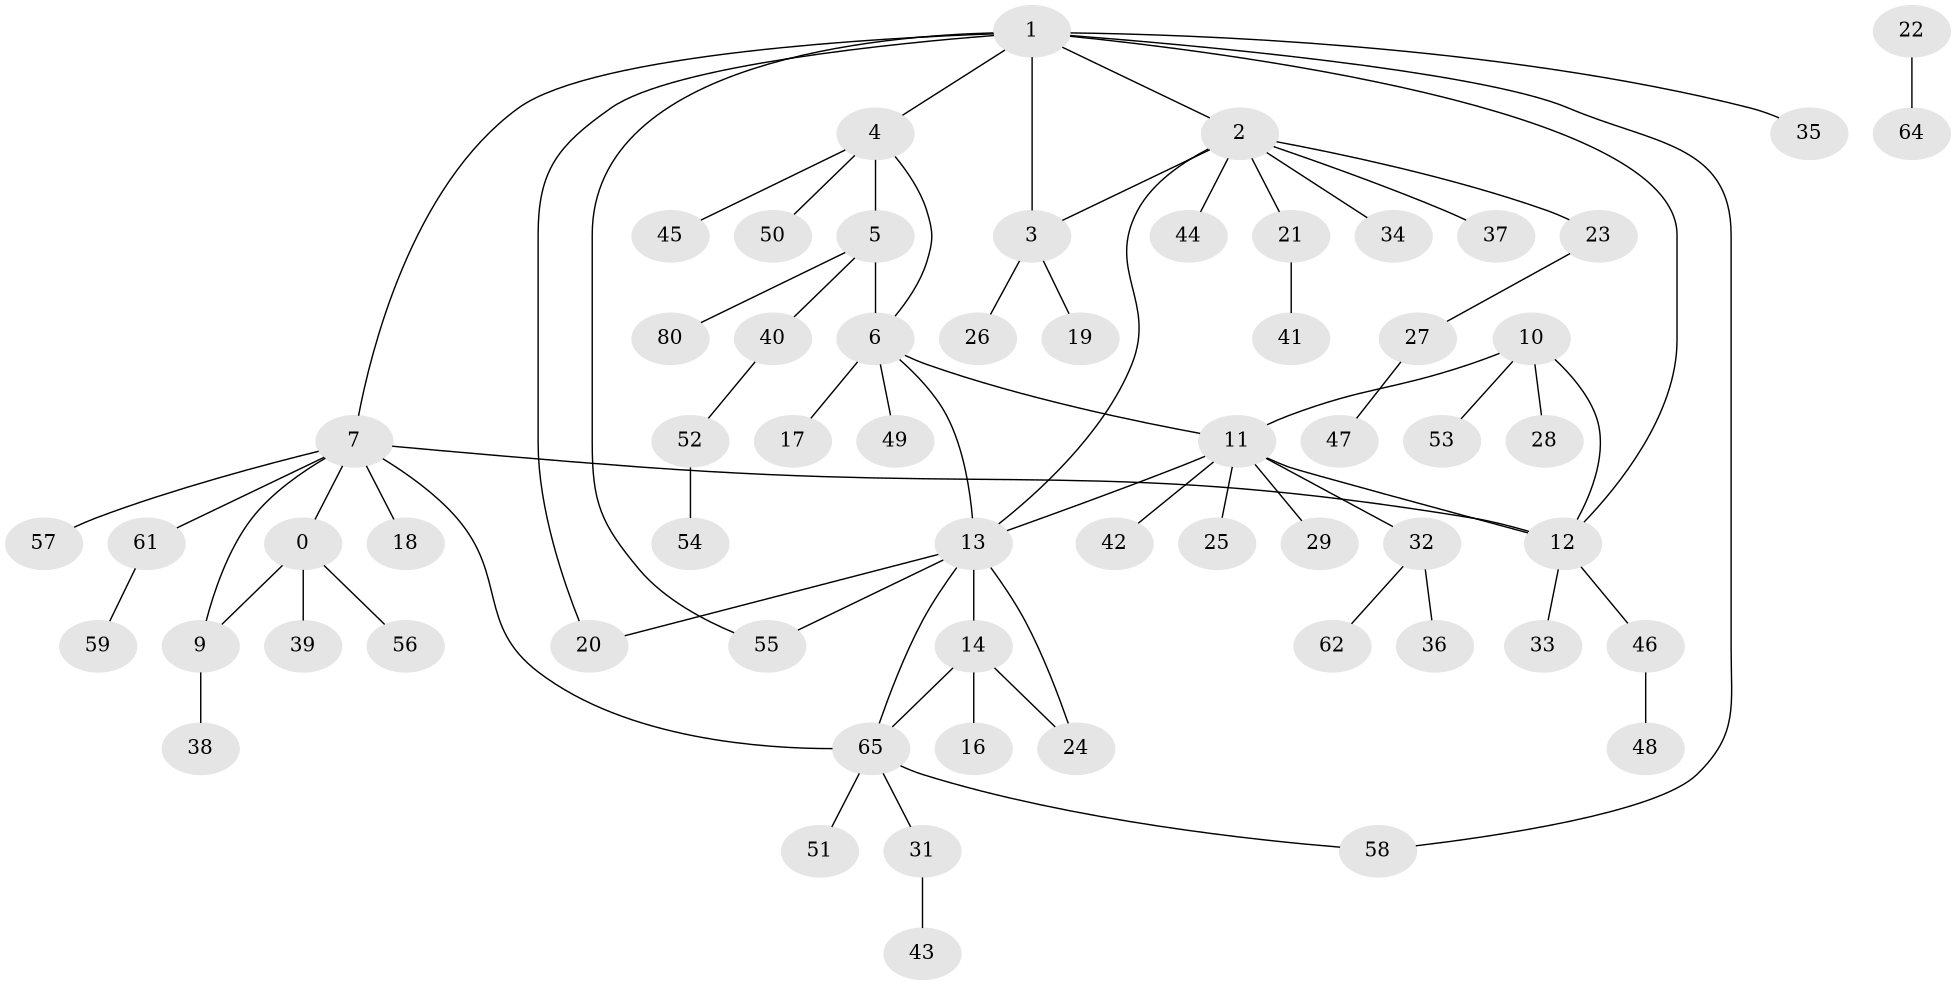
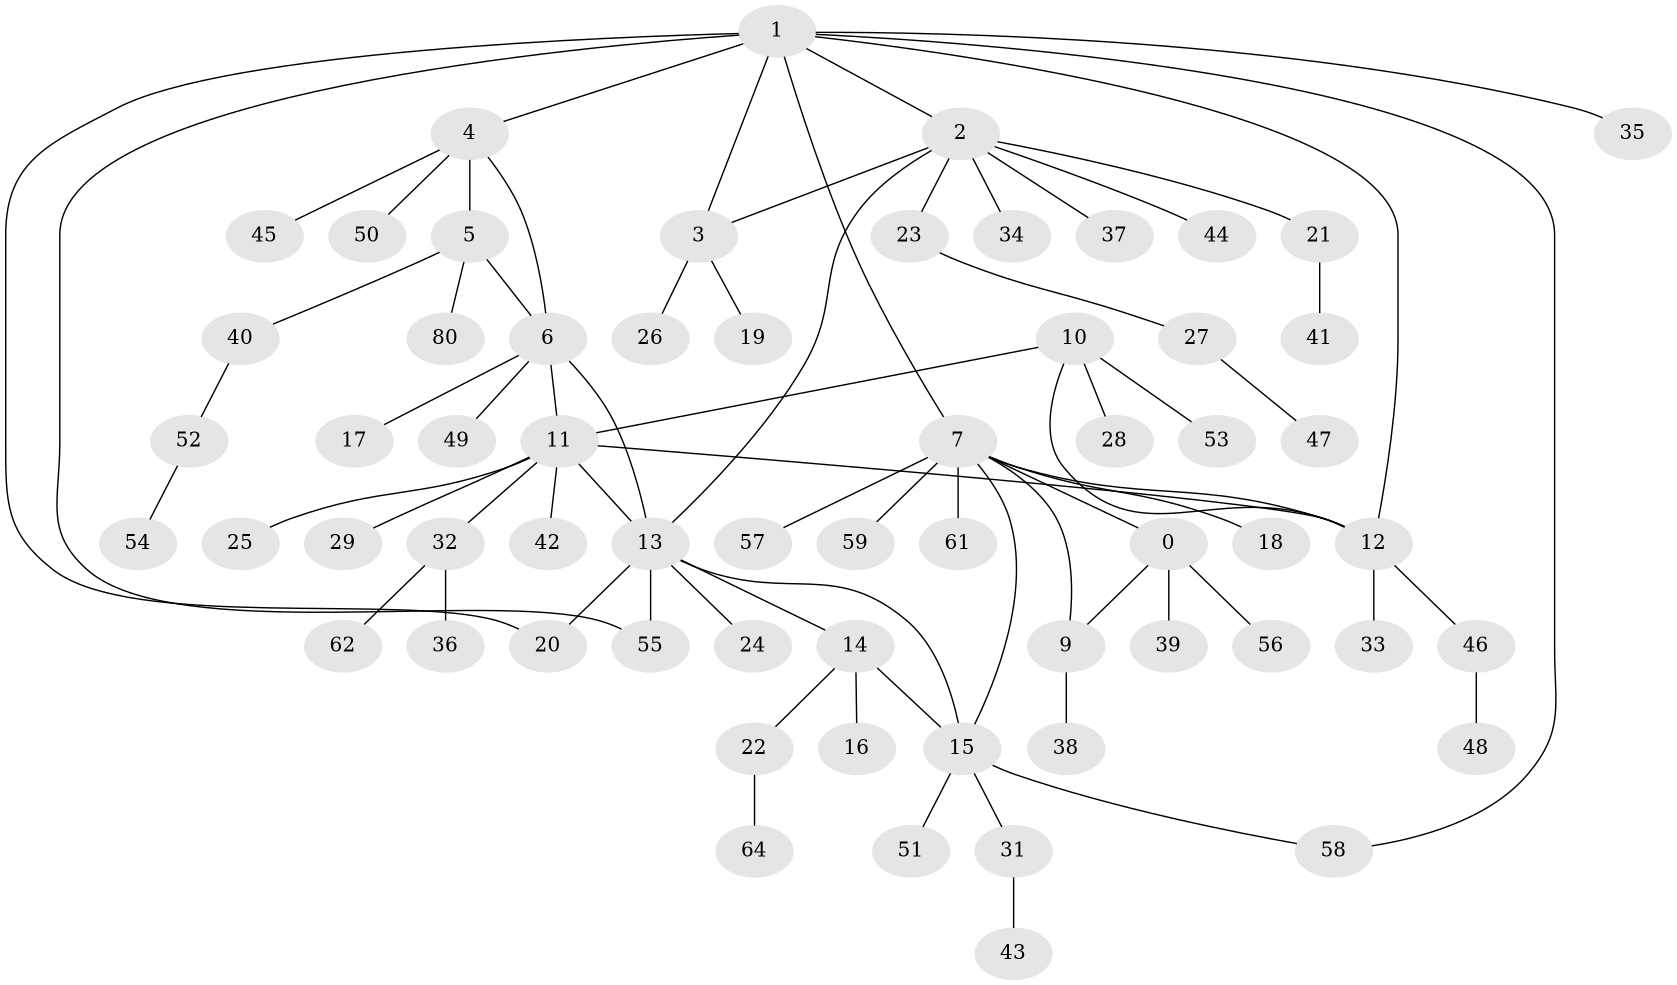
(123, 595) -> (907, 492)
(1025, 697) -> (805, 698)
(871, 749) -> (962, 749)
